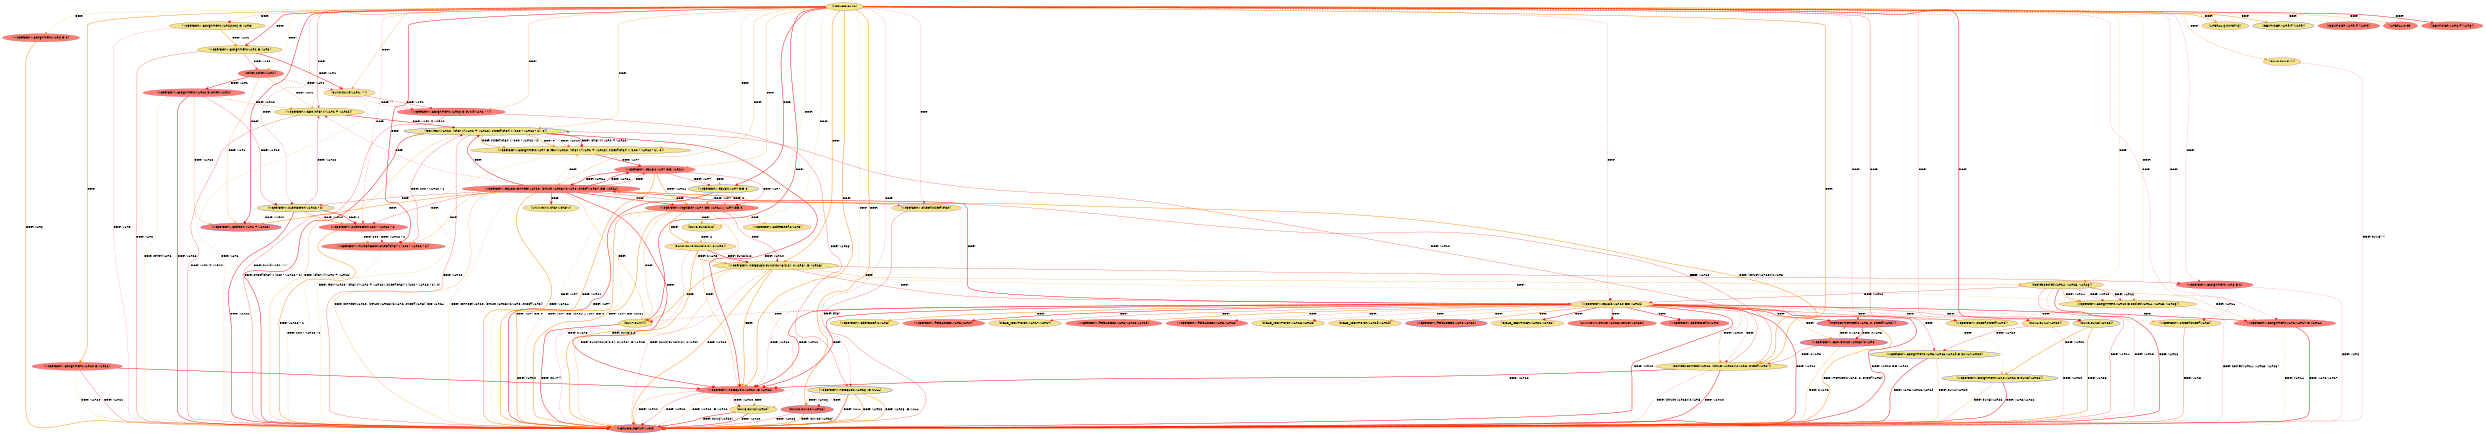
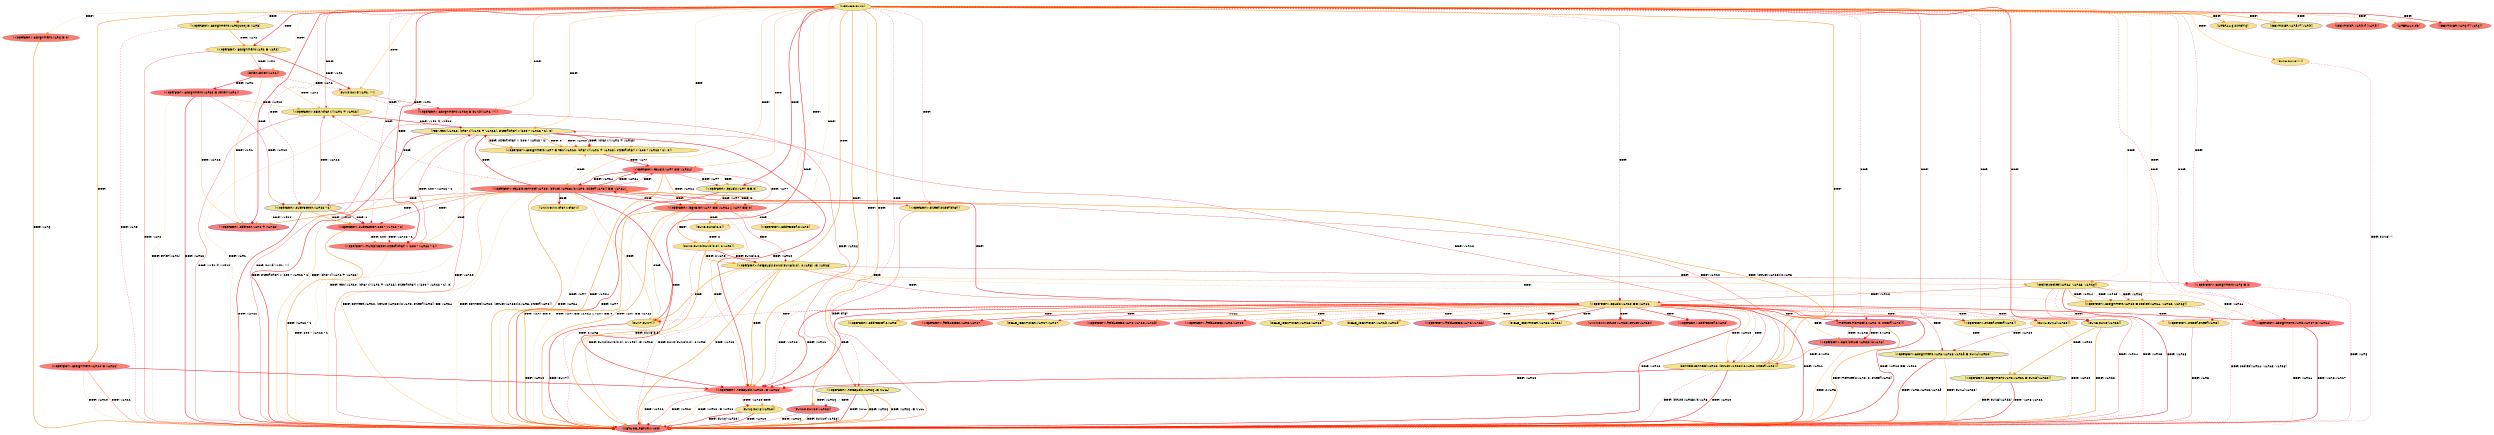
(1227, 314) -> (1234, 314)
